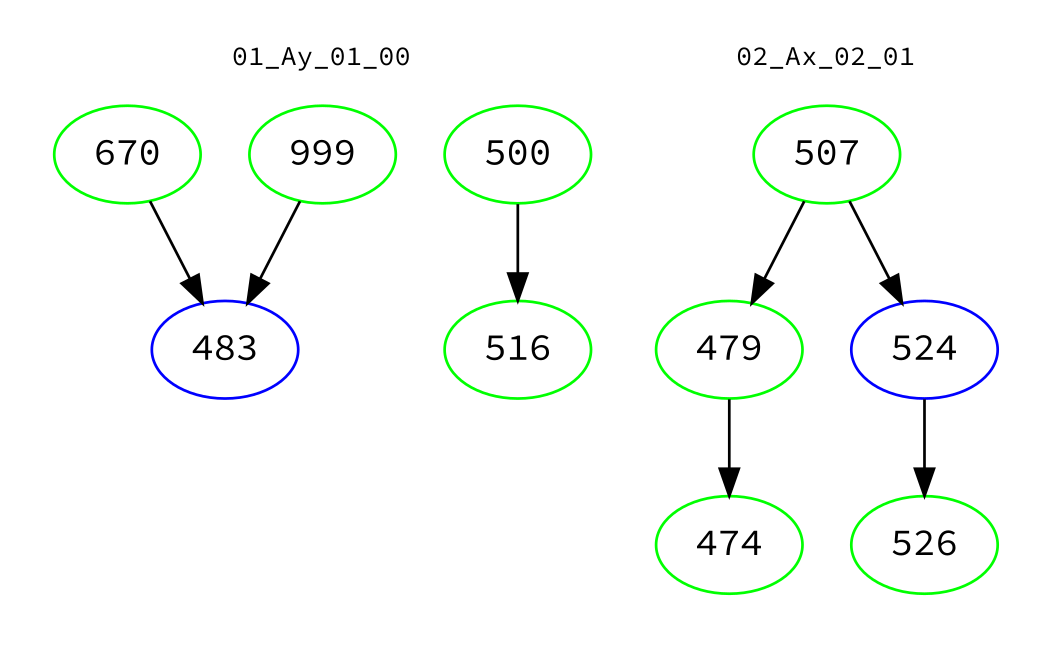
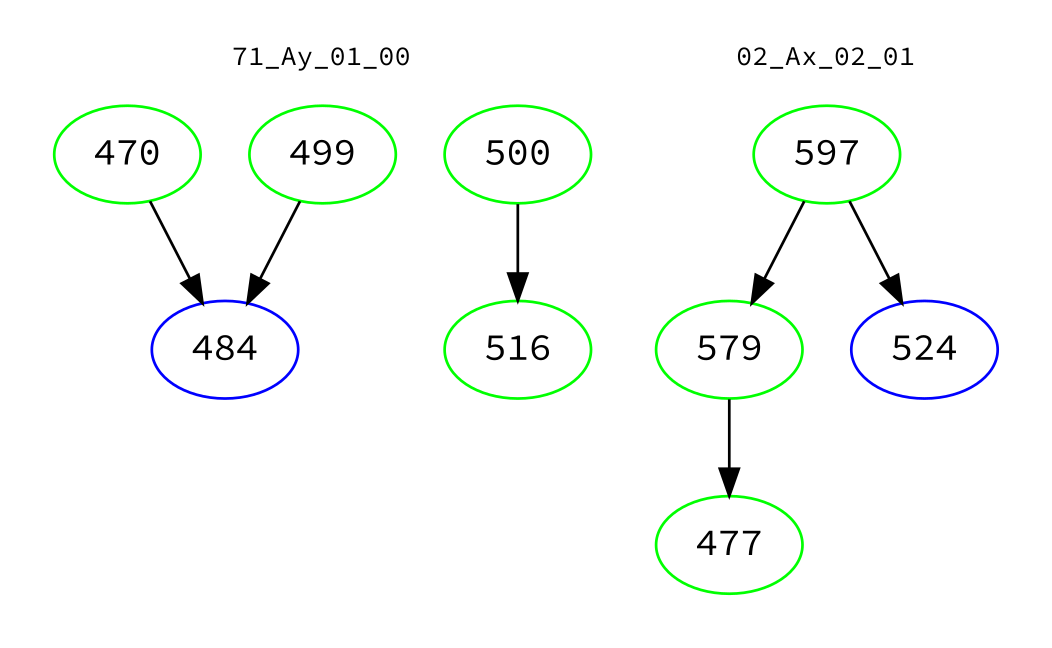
(323, 58) -> (323, 58)
(127, 155) -> (127, 155)
(323, 155) -> (323, 155)
(827, 155) -> (827, 155)
(225, 350) -> (225, 350)
(729, 350) -> (729, 350)
(729, 545) -> (729, 545)
(924, 545) -> none
